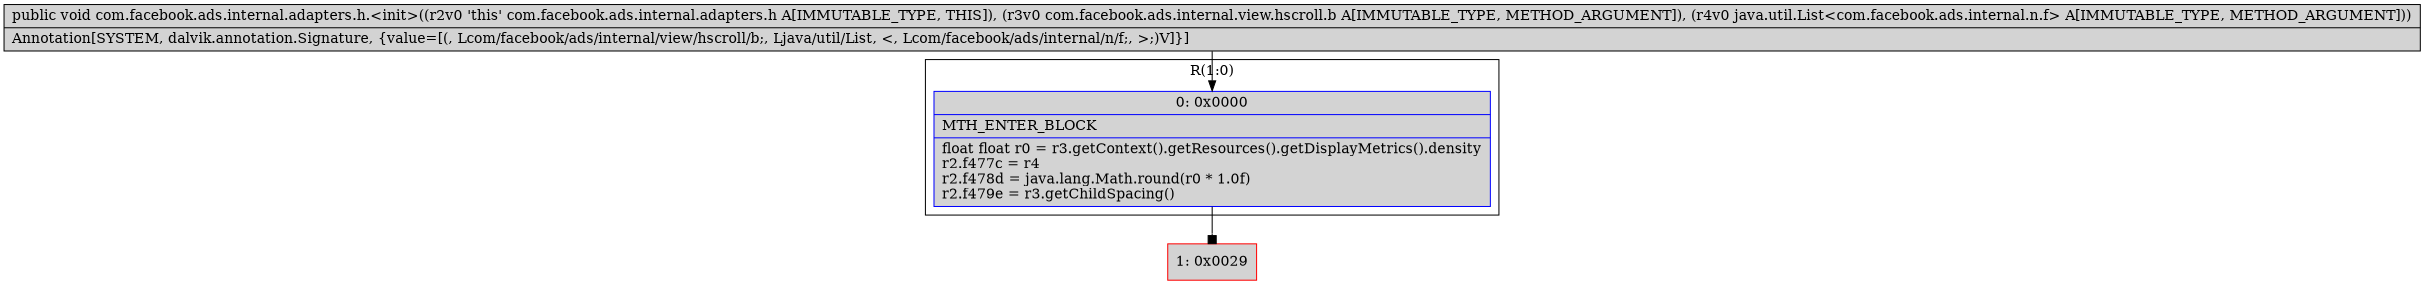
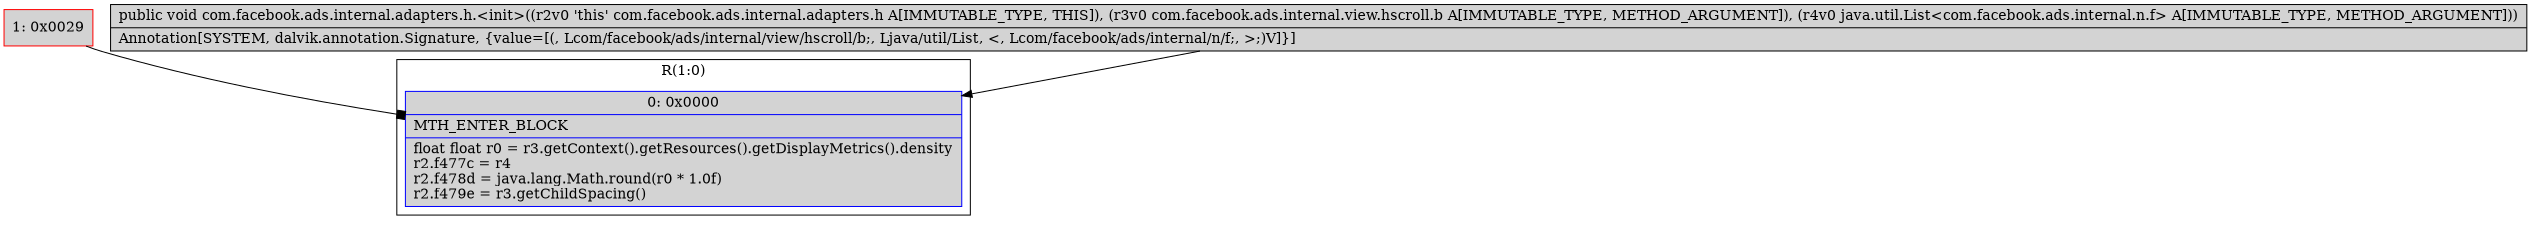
(1212, 221) -> (239, 85)
